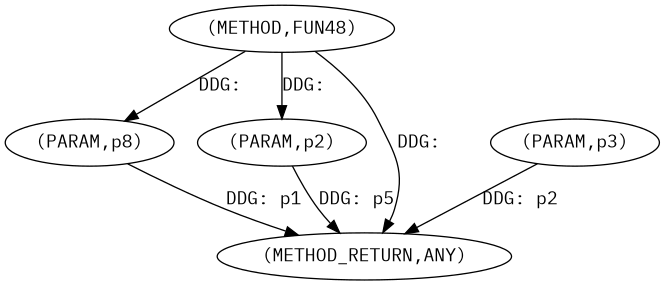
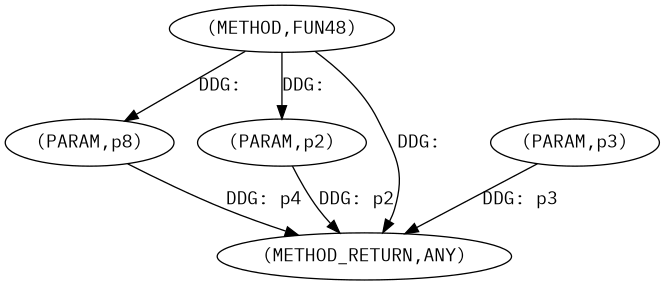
(264, 200) -> (264, 200)
(357, 200) -> (357, 200)
(520, 200) -> (520, 200)
